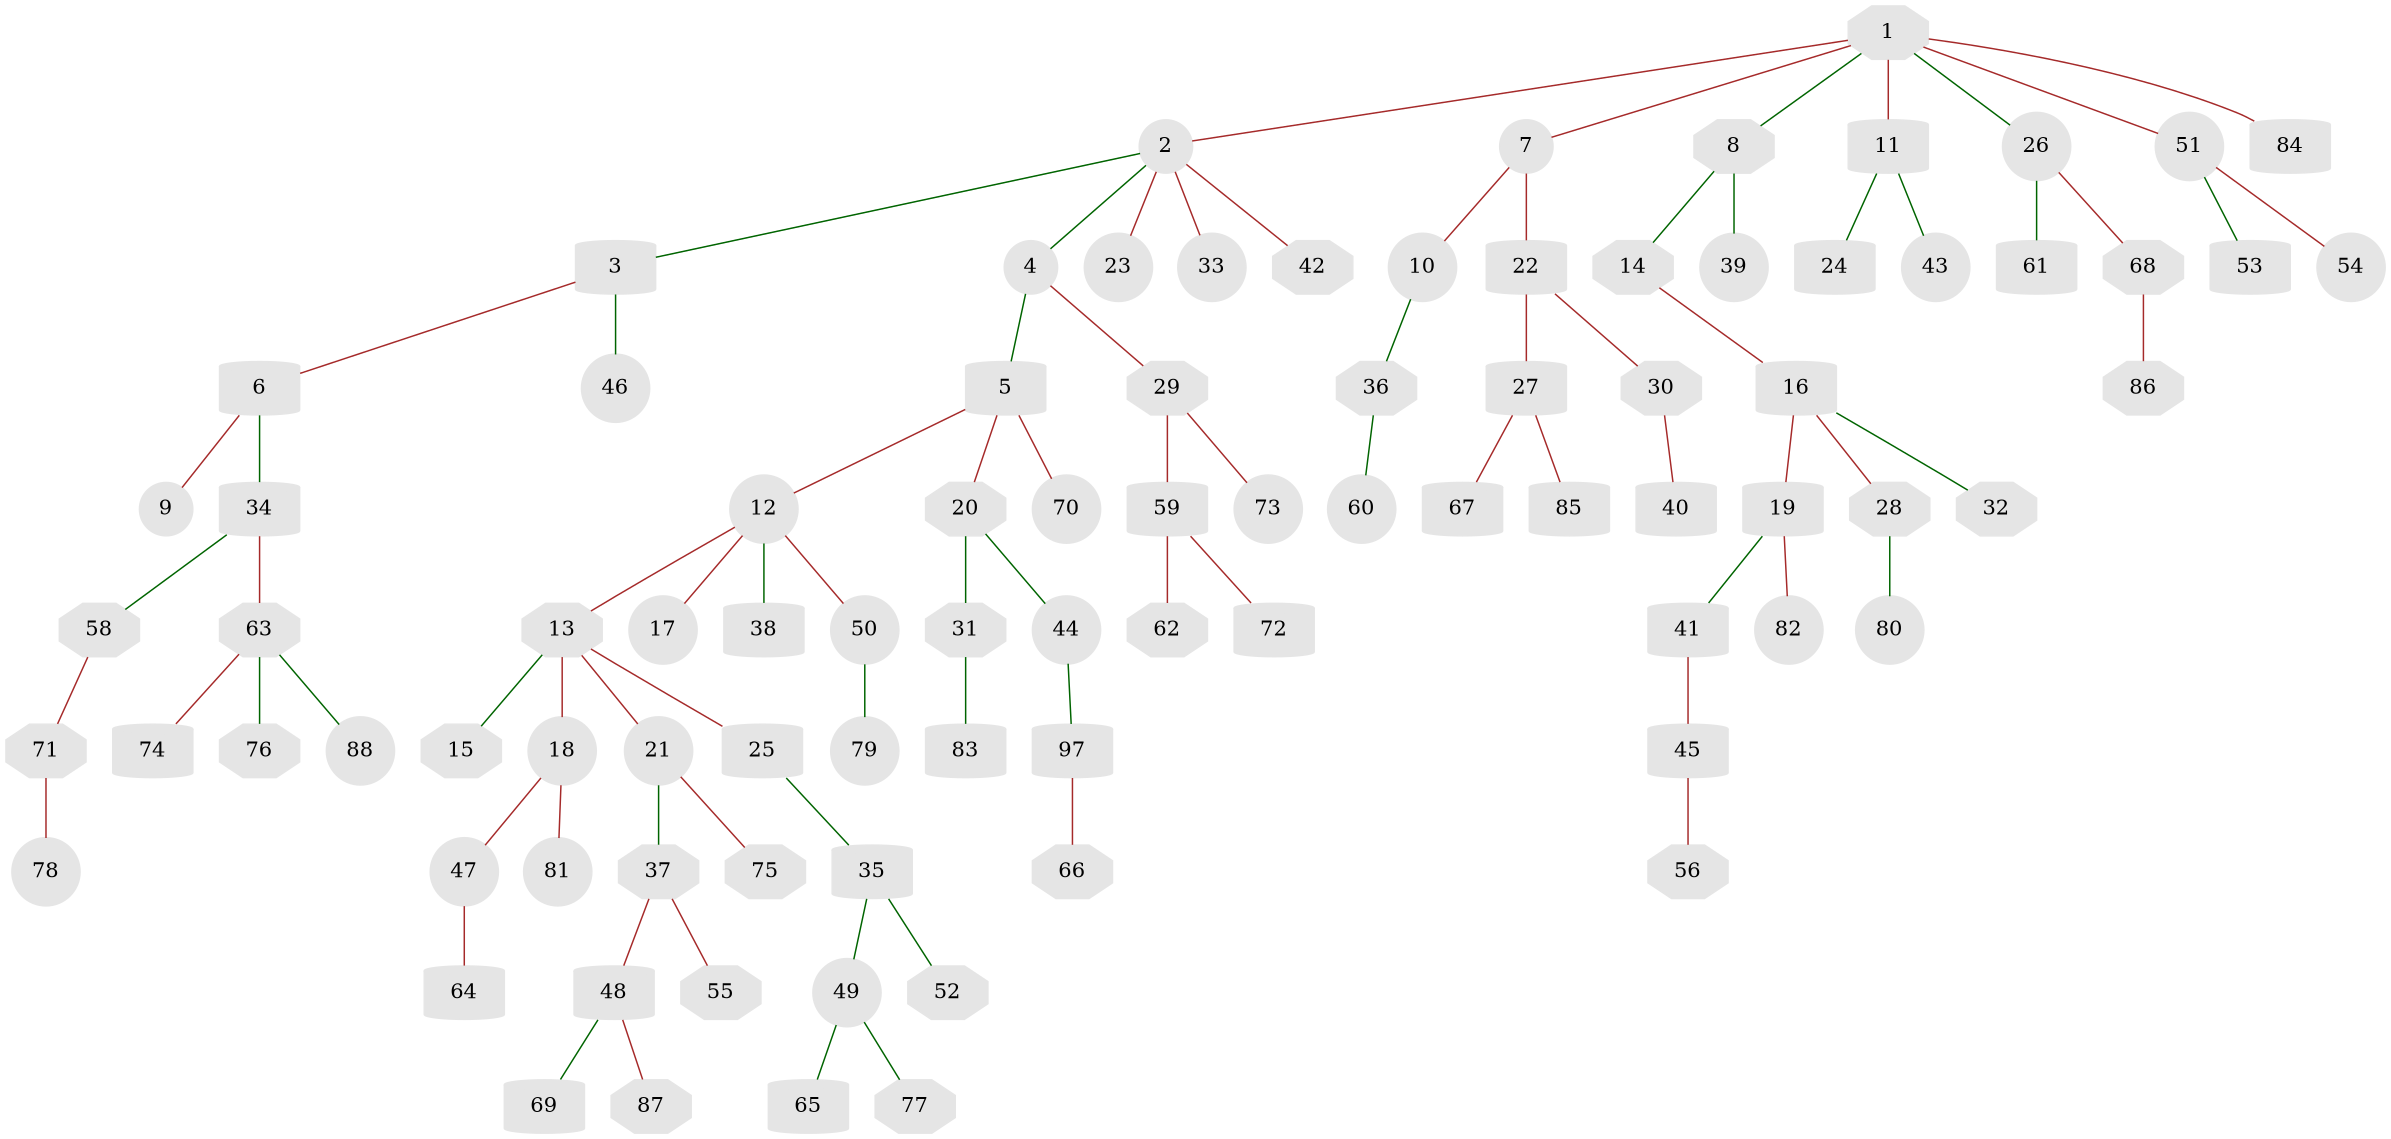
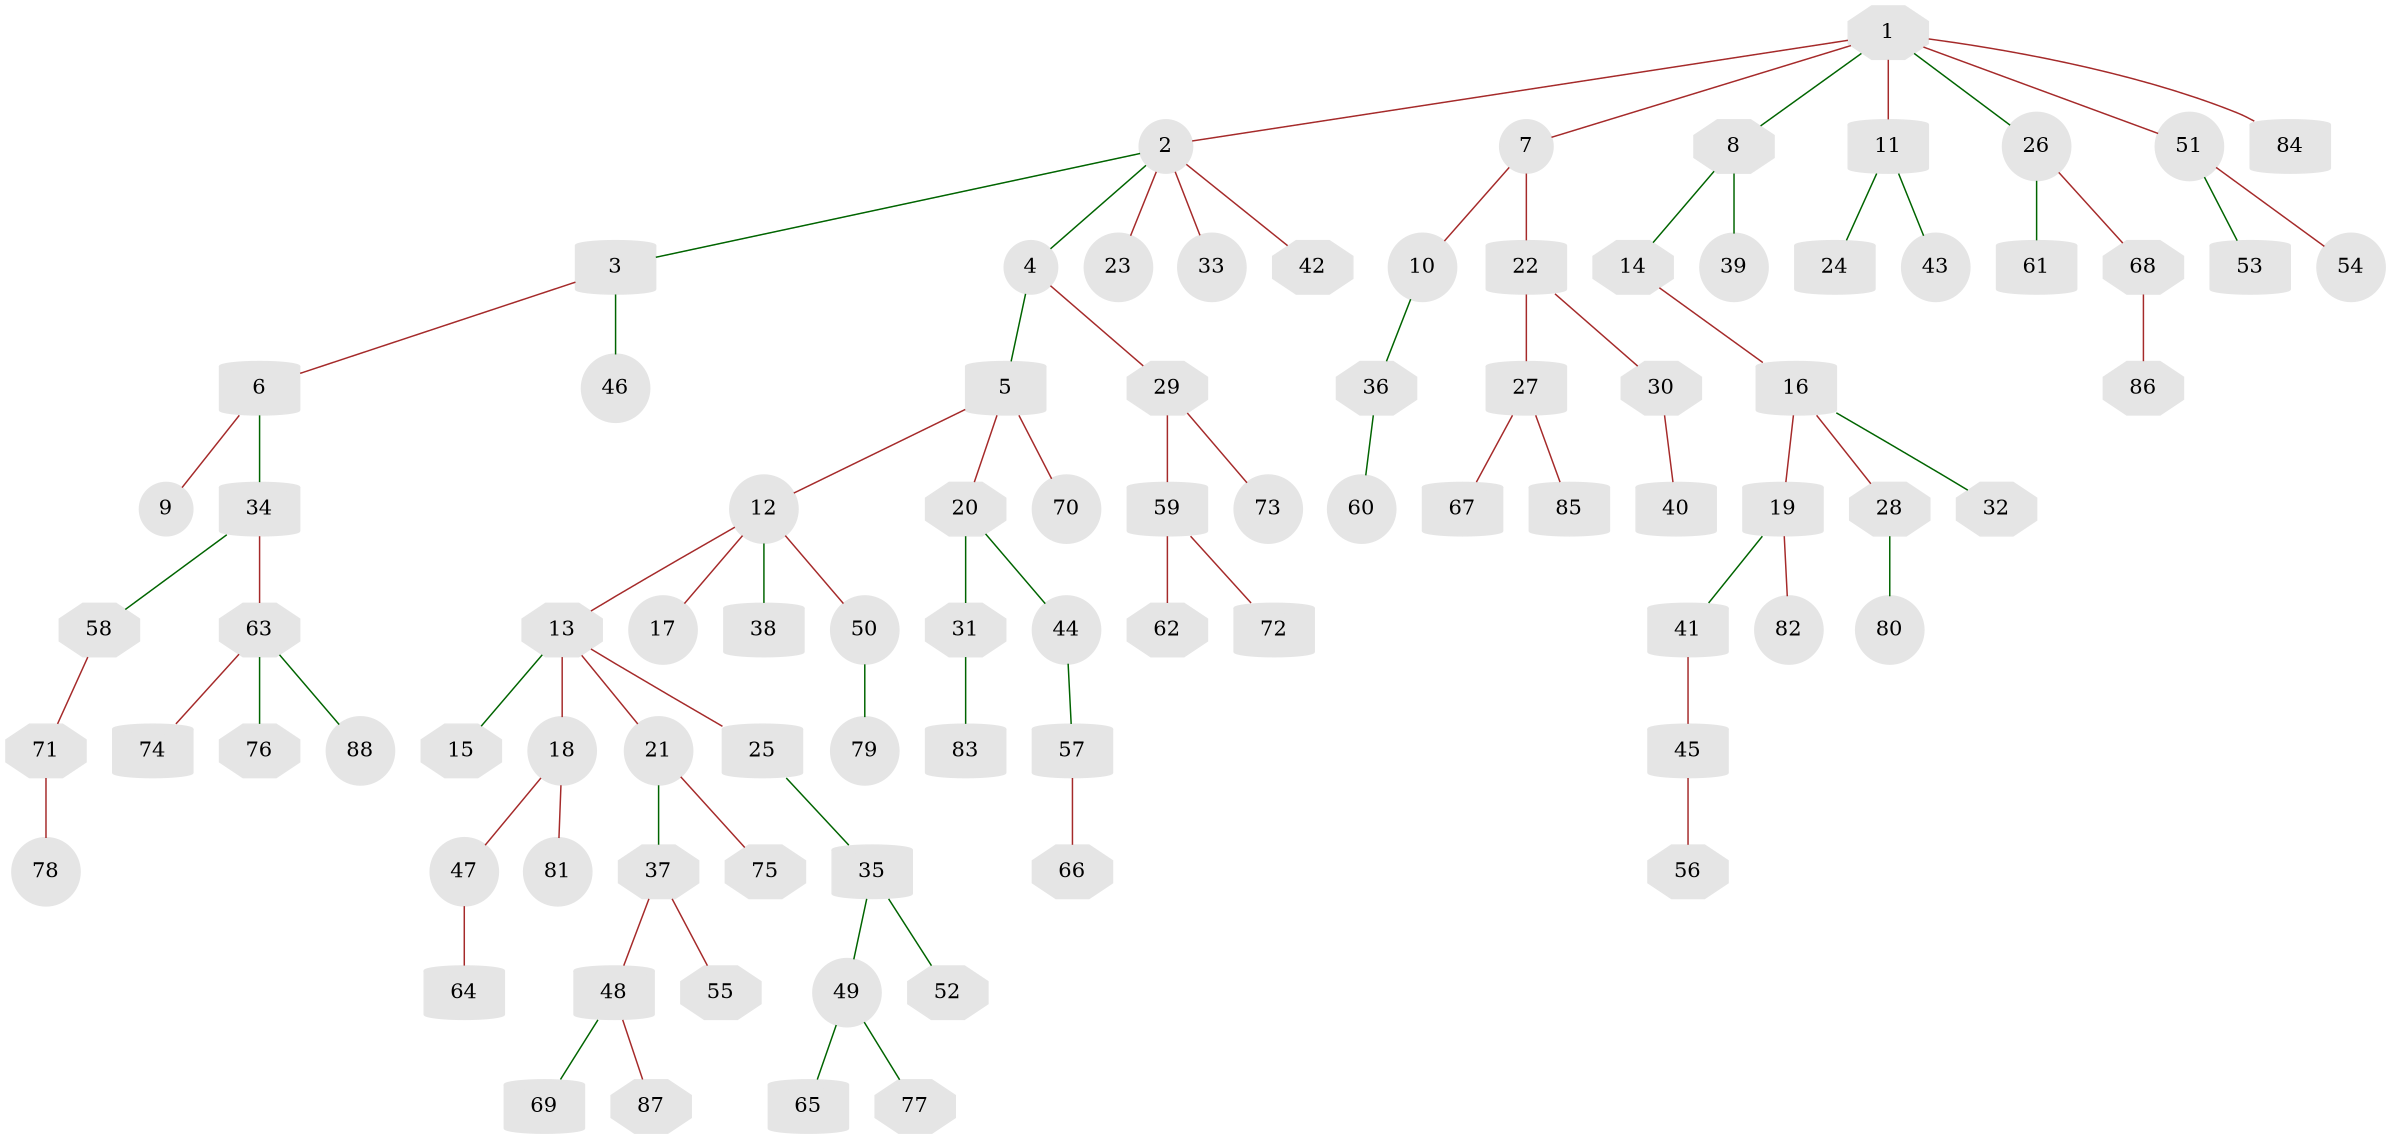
(1072, 751) -> (1072, 751)
